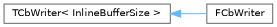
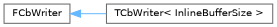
(194, 14) -> (93, 14)
